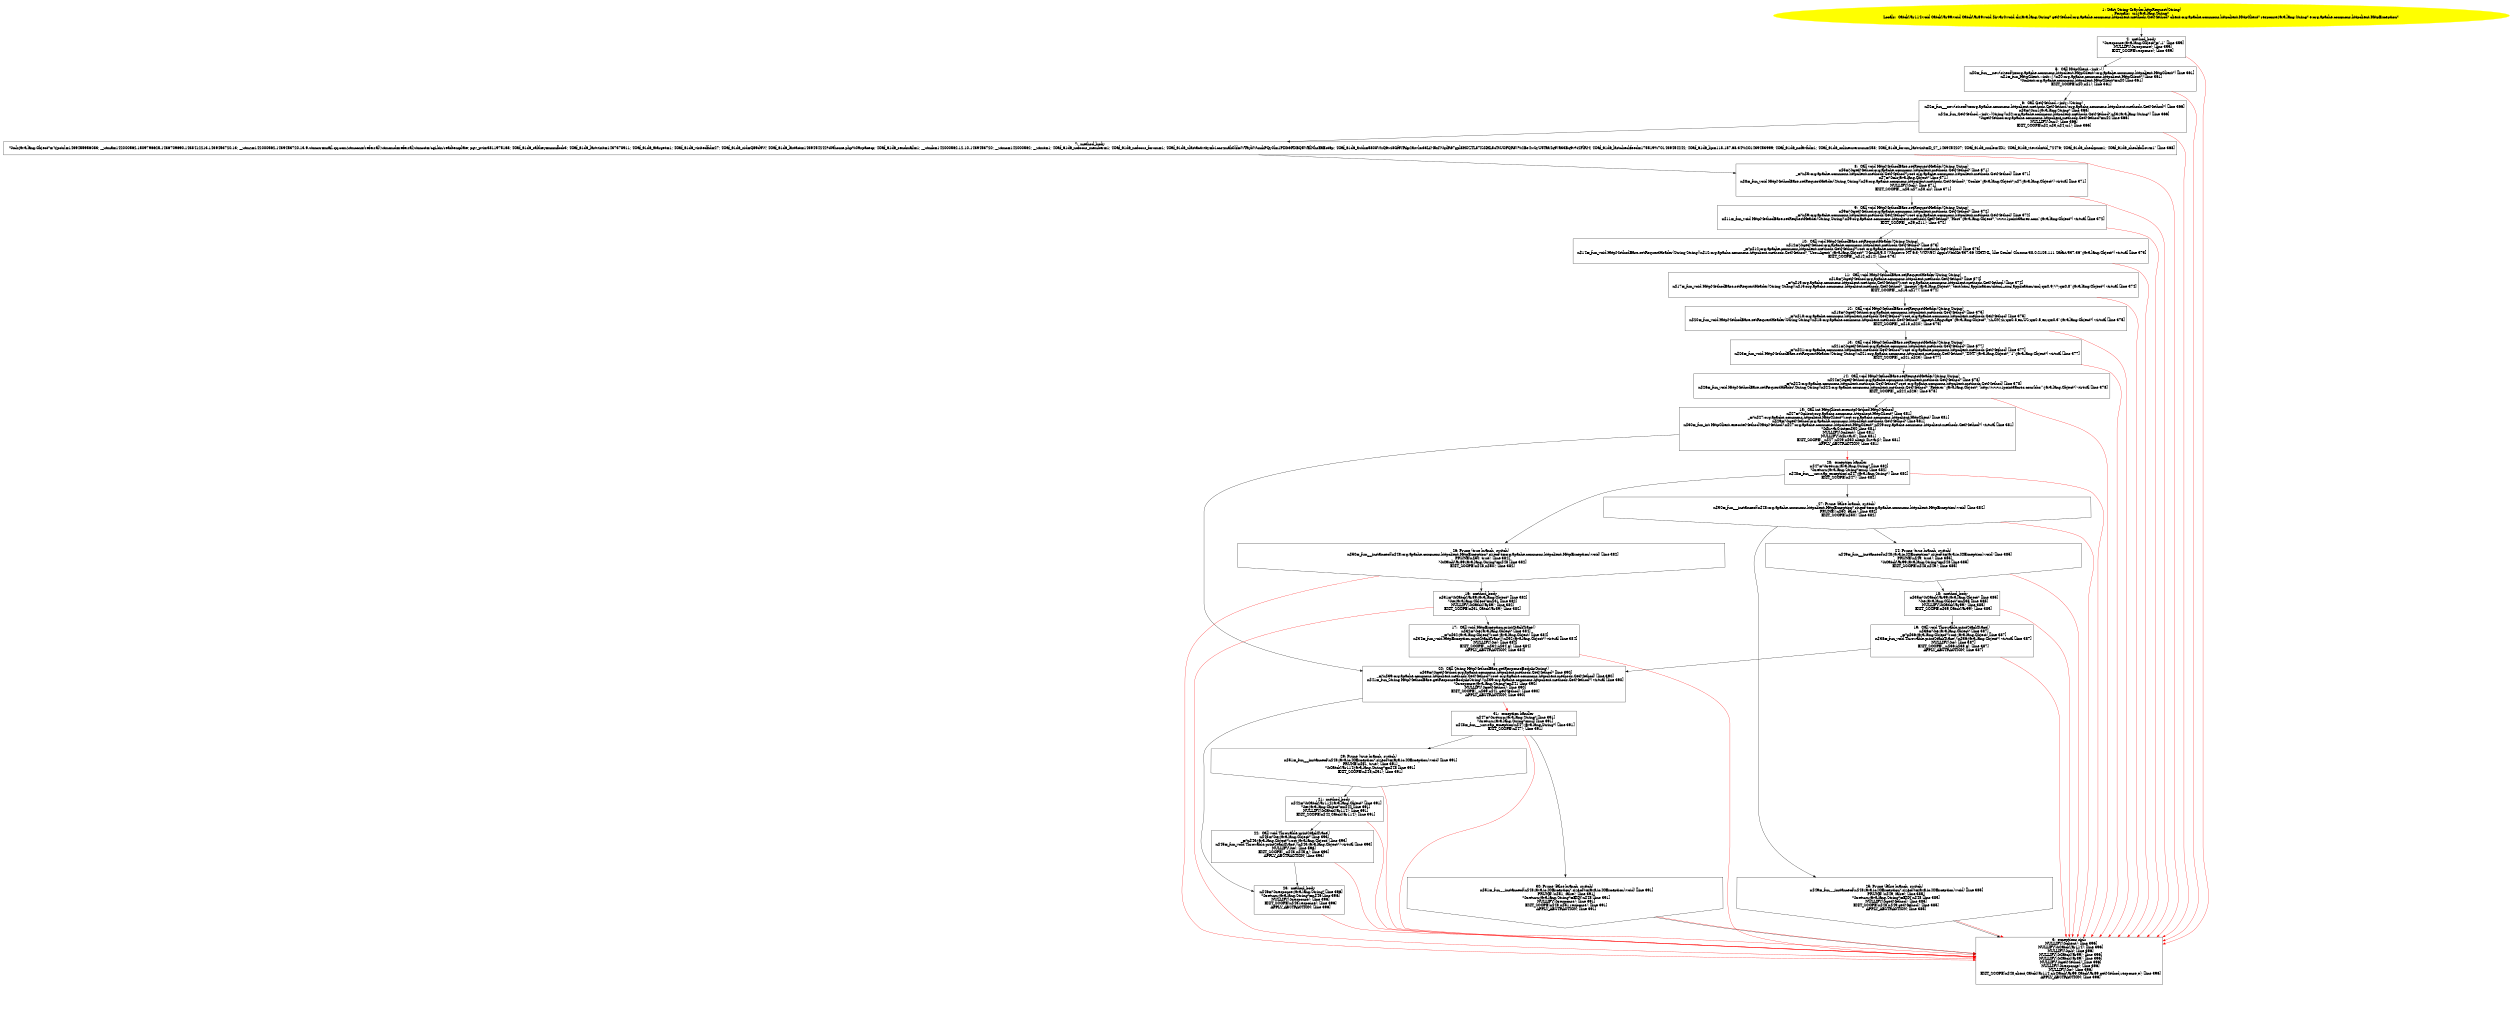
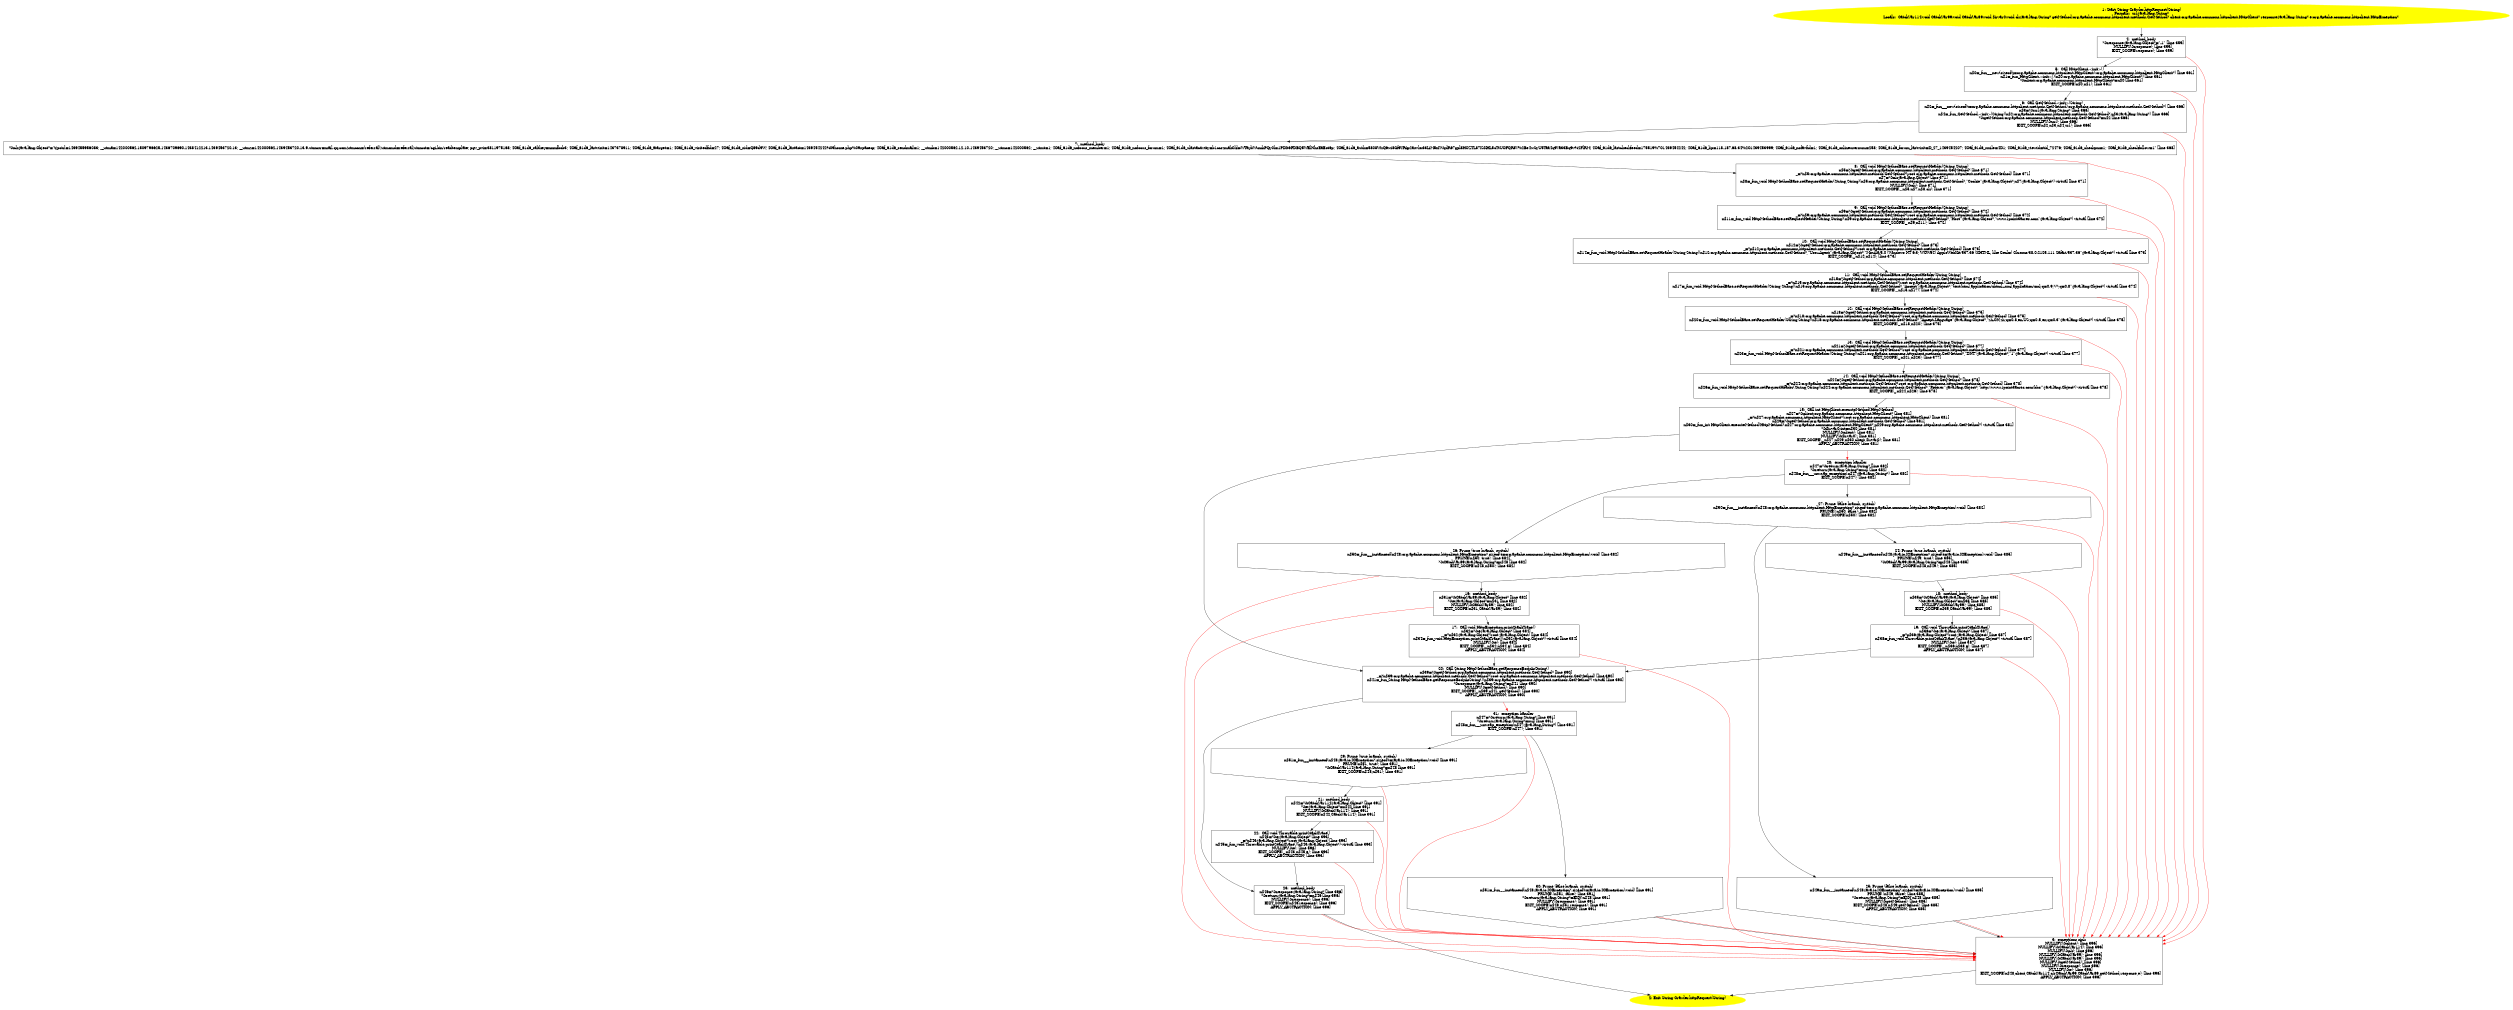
none -> (1688, 1000)
